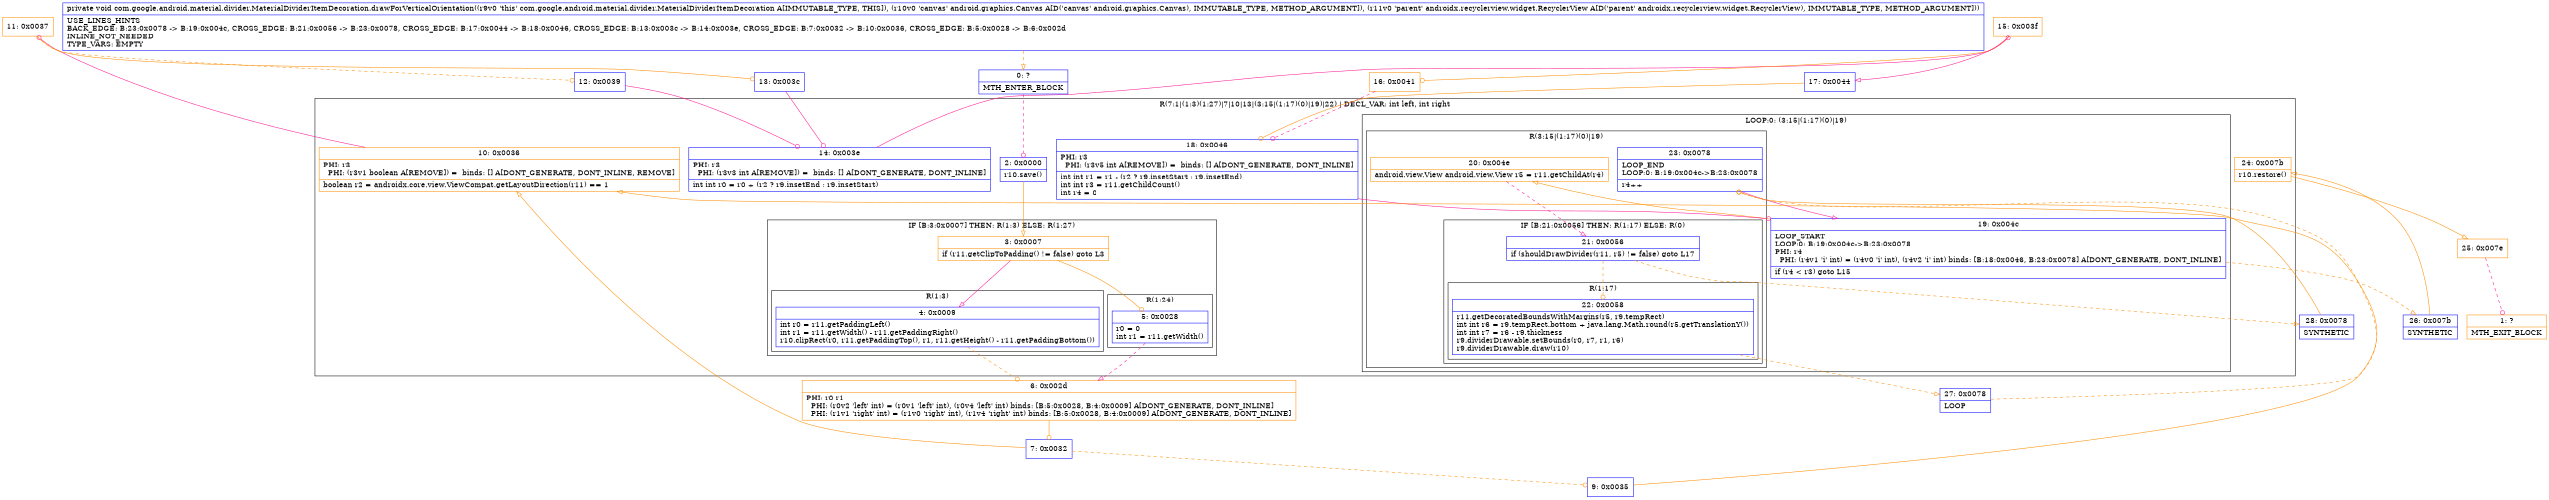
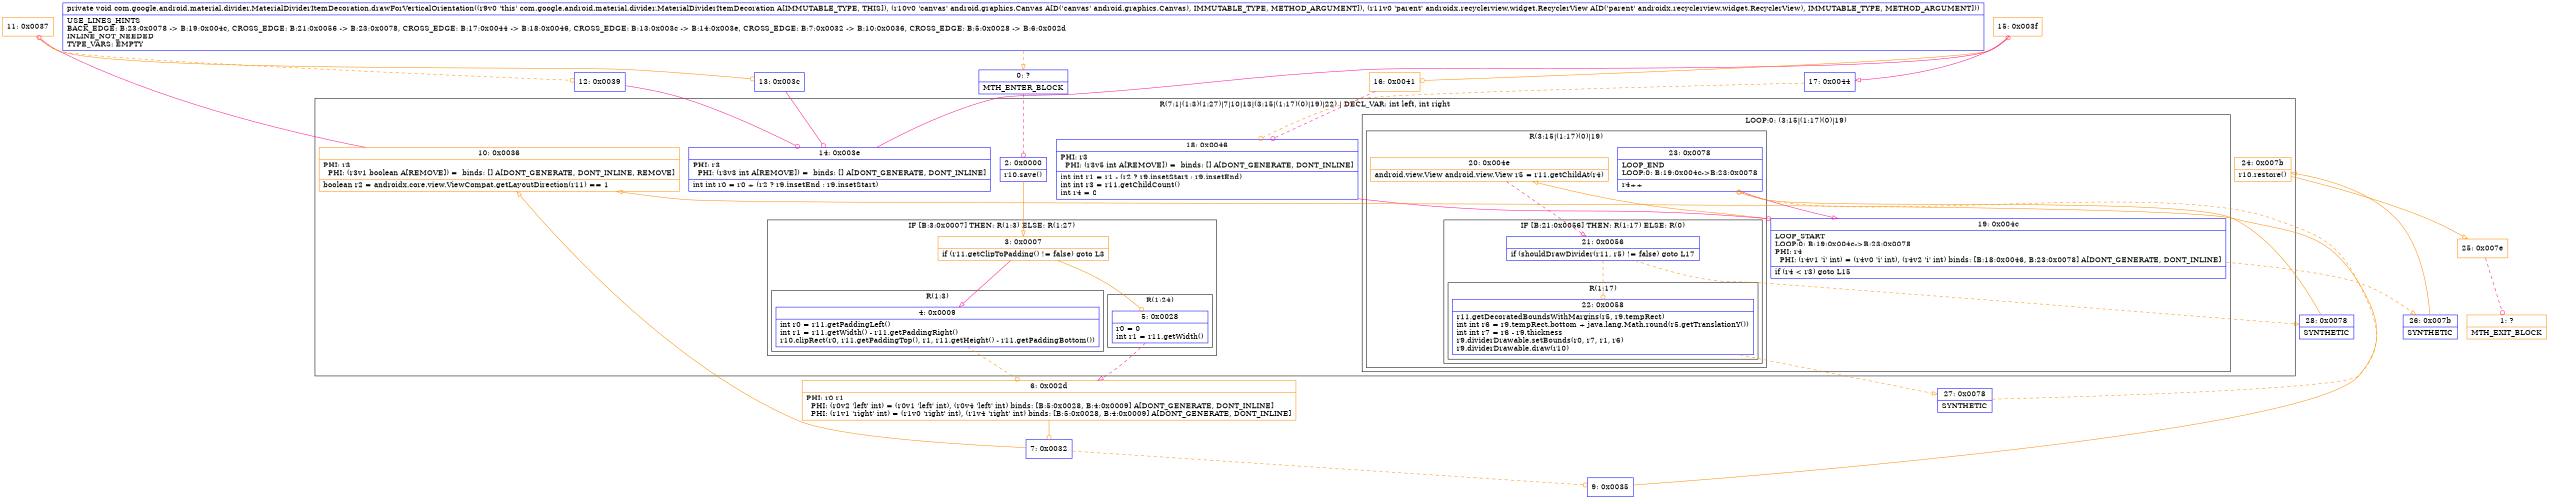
(1530, 91) -> (1530, 91)
(1955, 406) -> (1965, 406)
